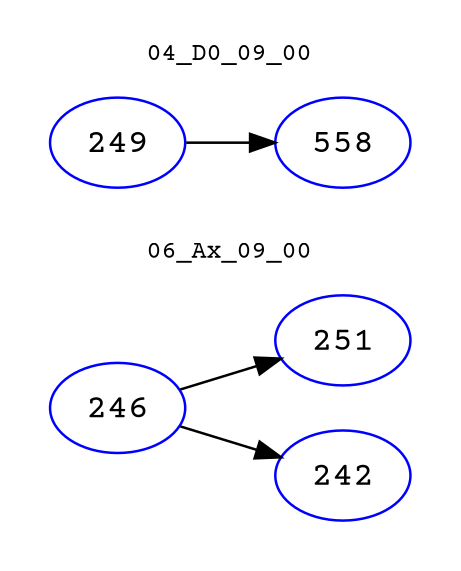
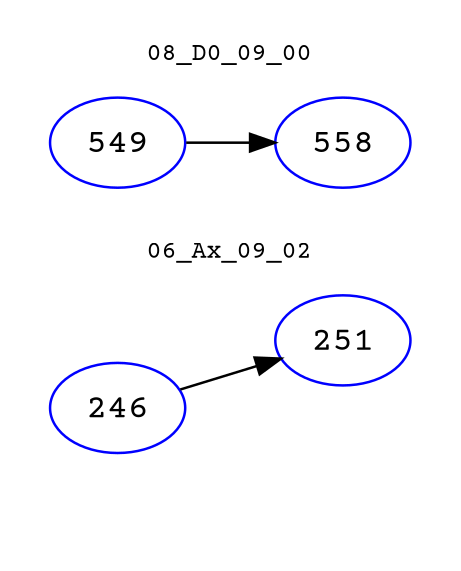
(230, 54) -> (230, 54)
(118, 143) -> (118, 143)
(230, 252) -> (230, 252)
(343, 476) -> none
